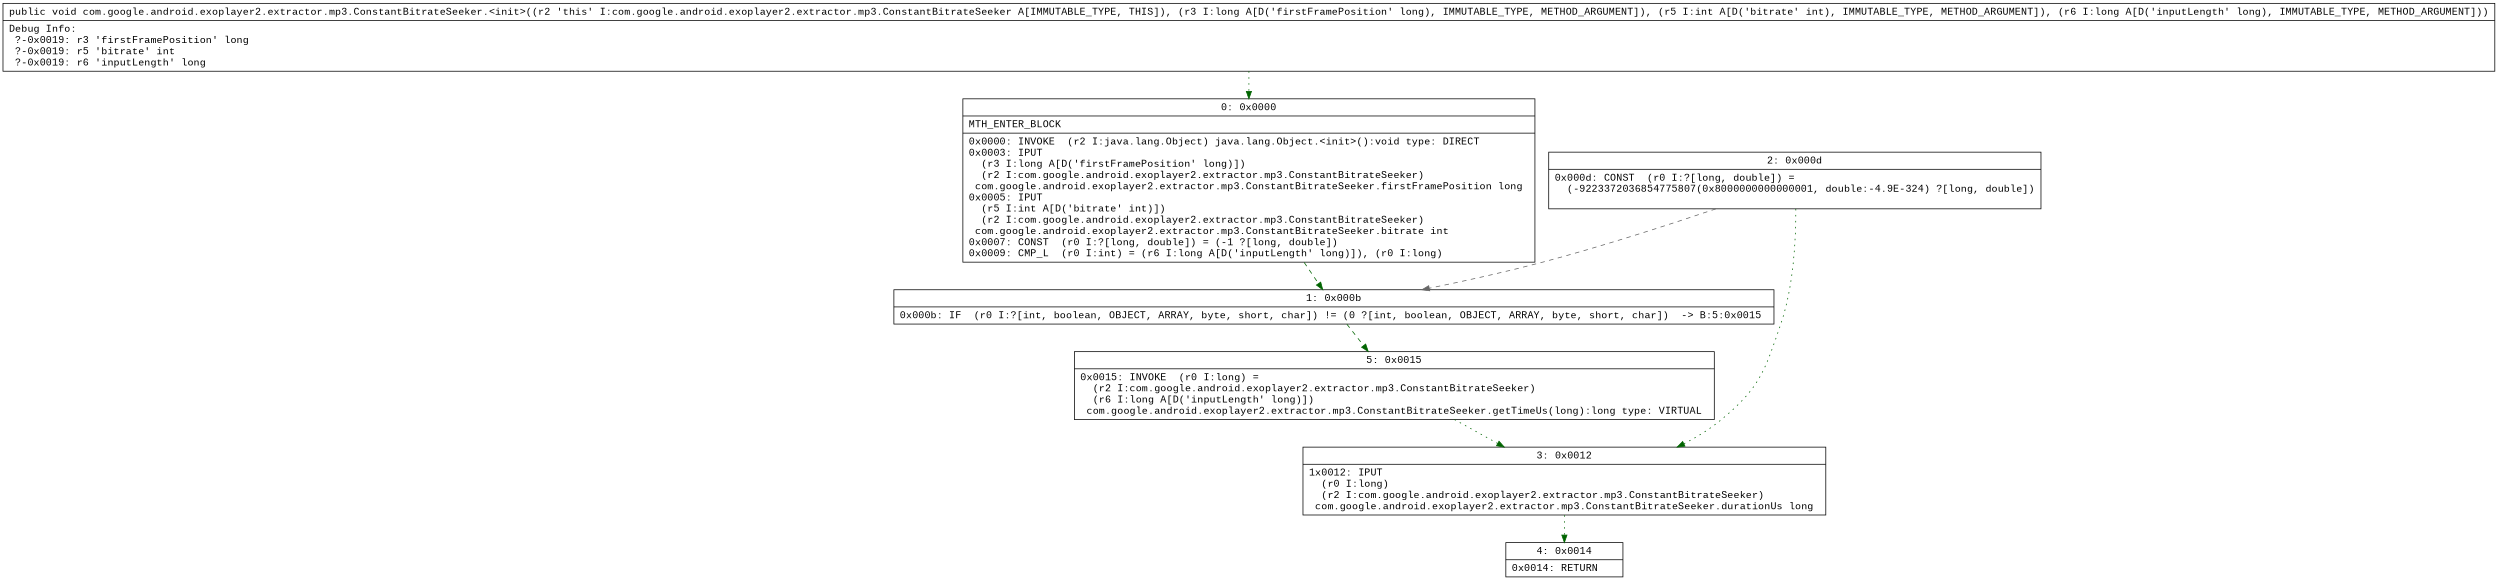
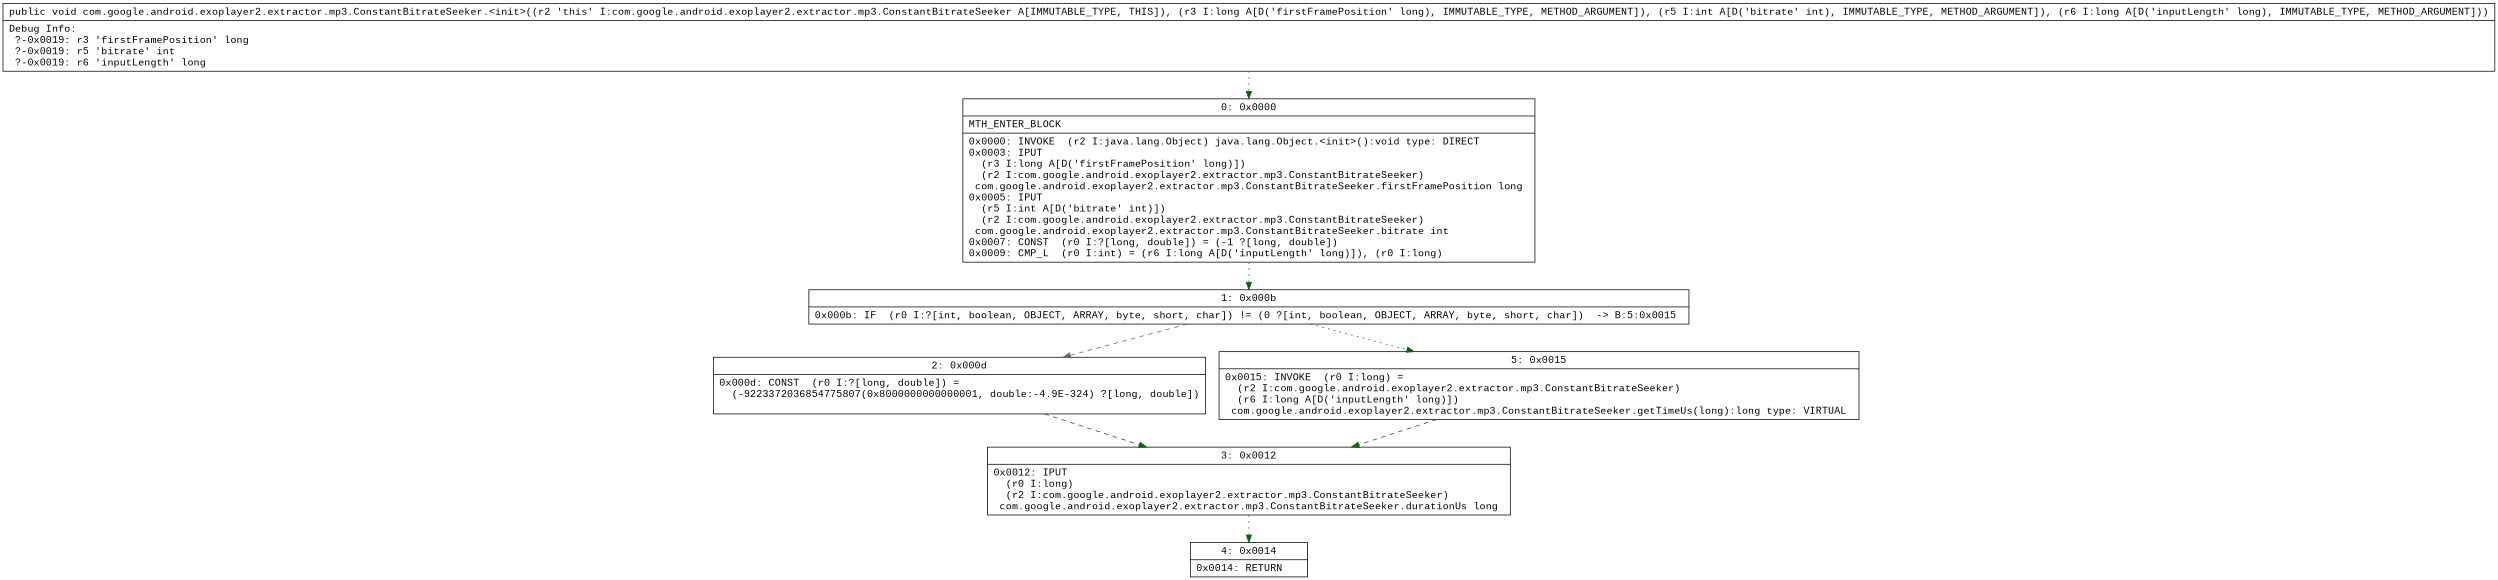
(1574, 253) -> (1129, 340)
(1311, 273) -> (1249, 272)
(1355, 335) -> (1359, 337)
(1774, 344) -> (1092, 429)
(1476, 431) -> (1398, 432)
(1352, 472) -> (1037, 472)
